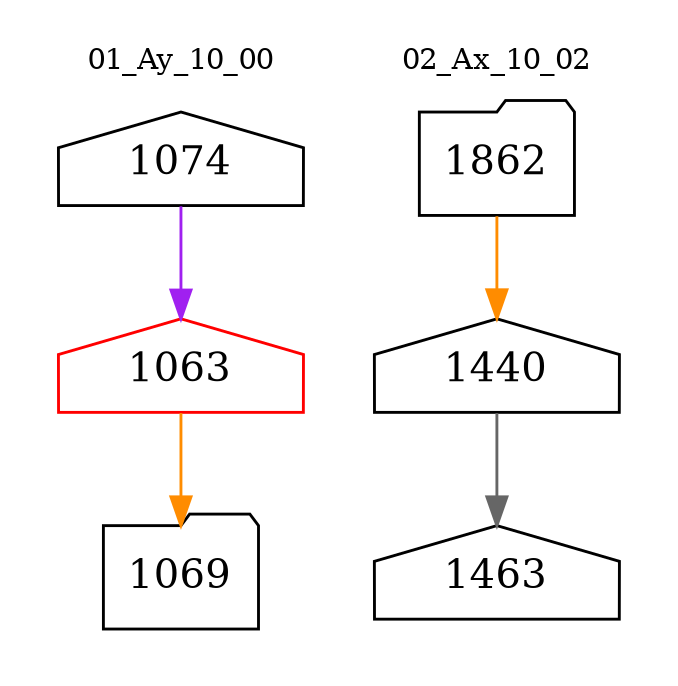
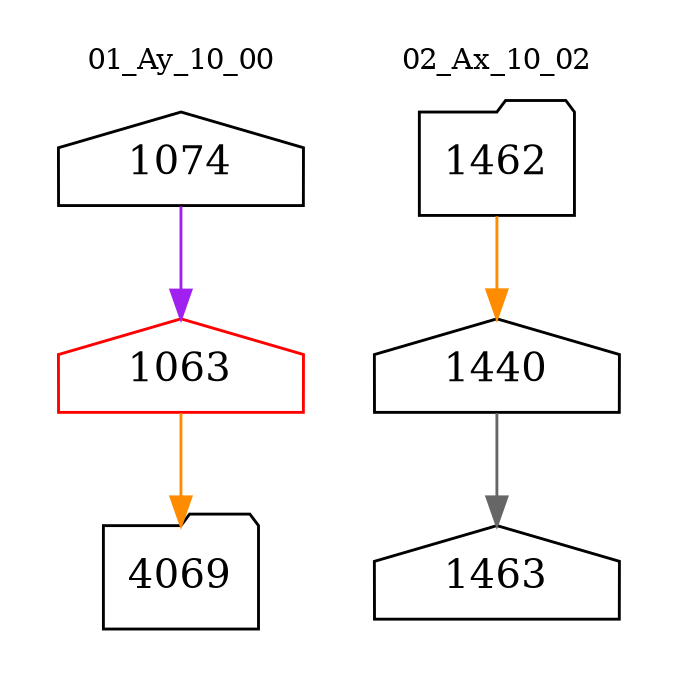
(497, 164) -> (497, 164)
(181, 577) -> (181, 577)
